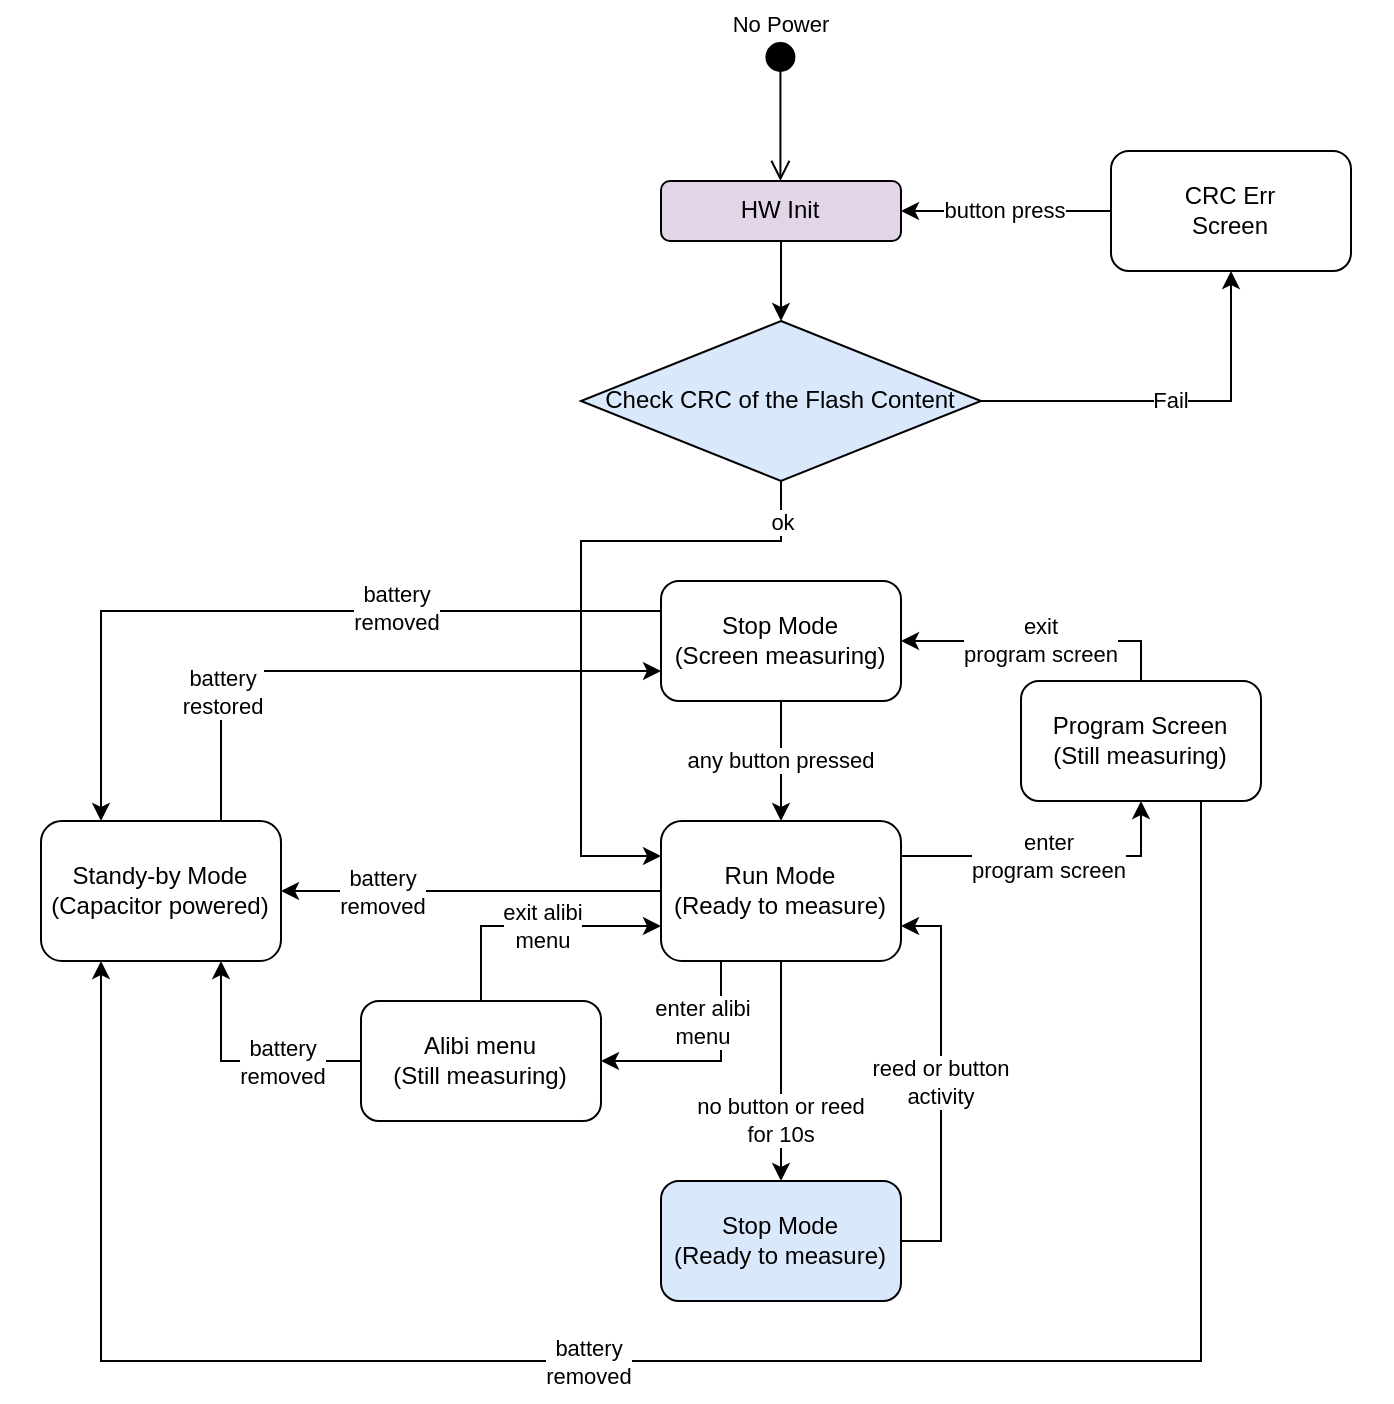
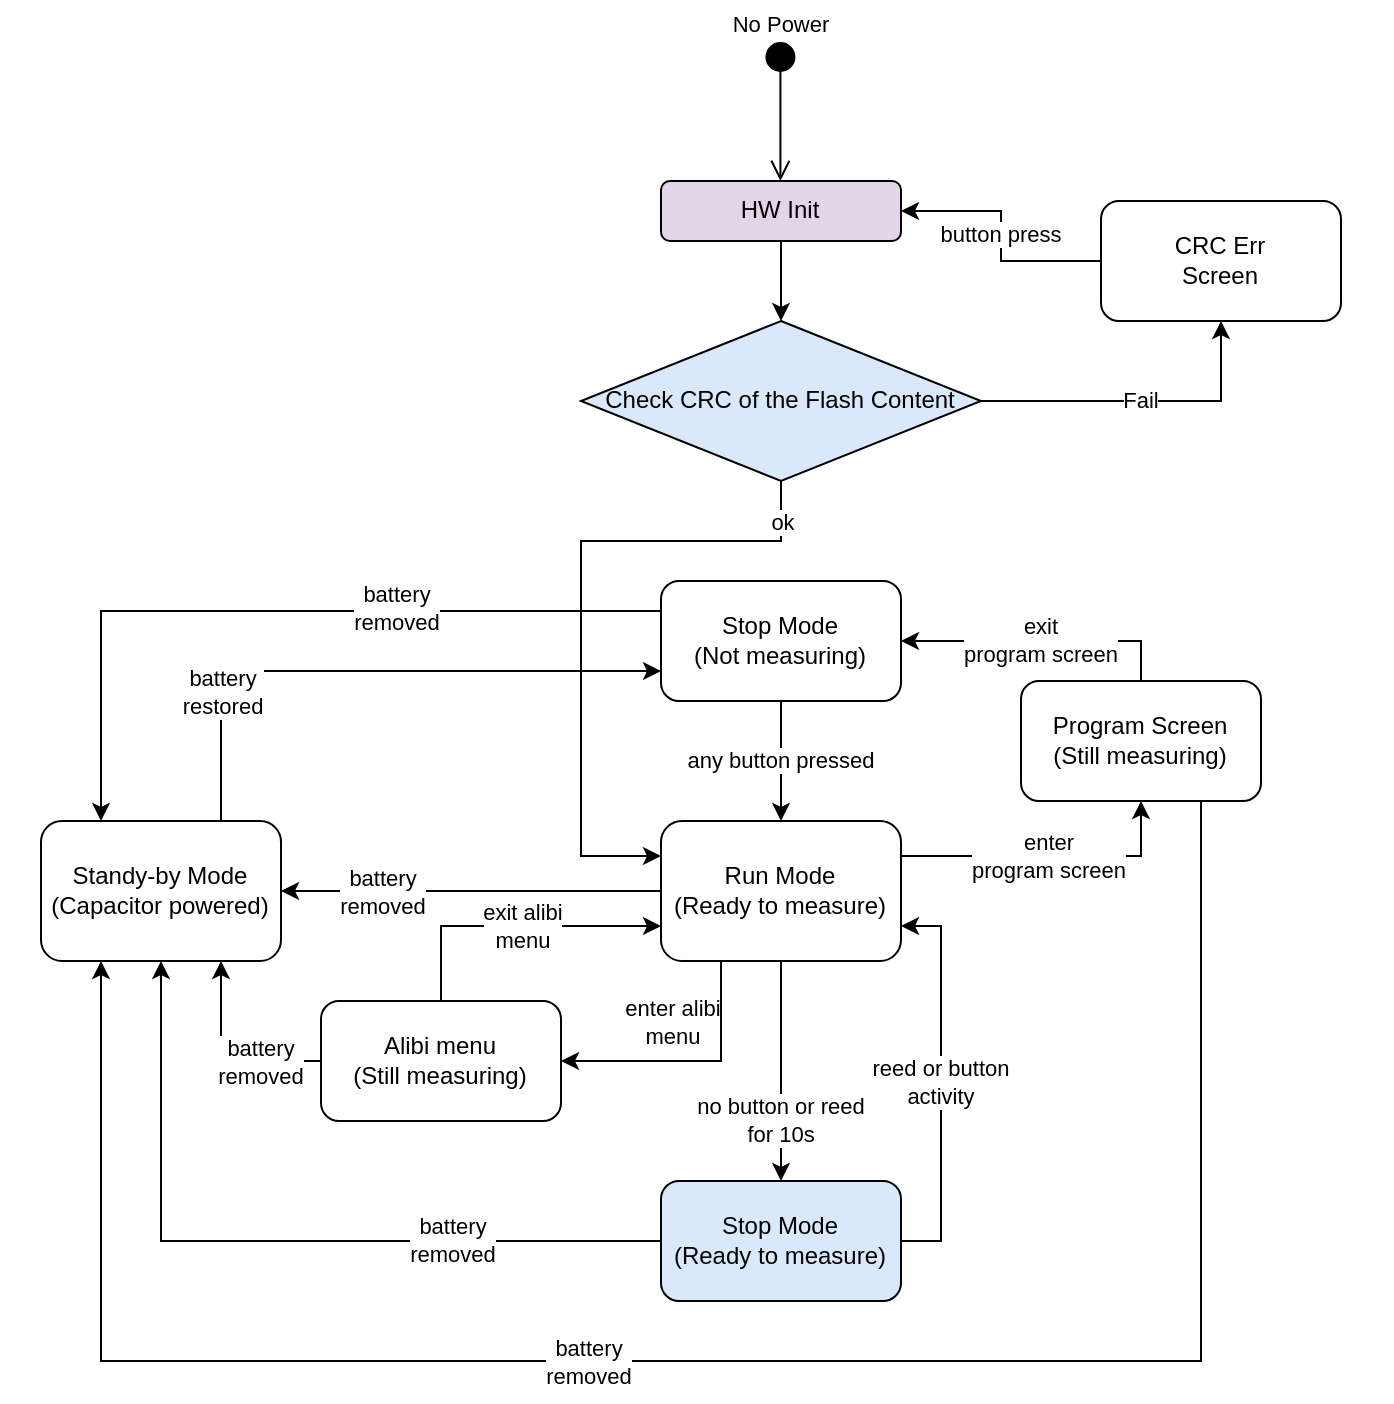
(1231, 211) -> (1221, 261)
(781, 641) -> (781, 641)
(481, 1061) -> (441, 1061)
none -> (161, 1233)
